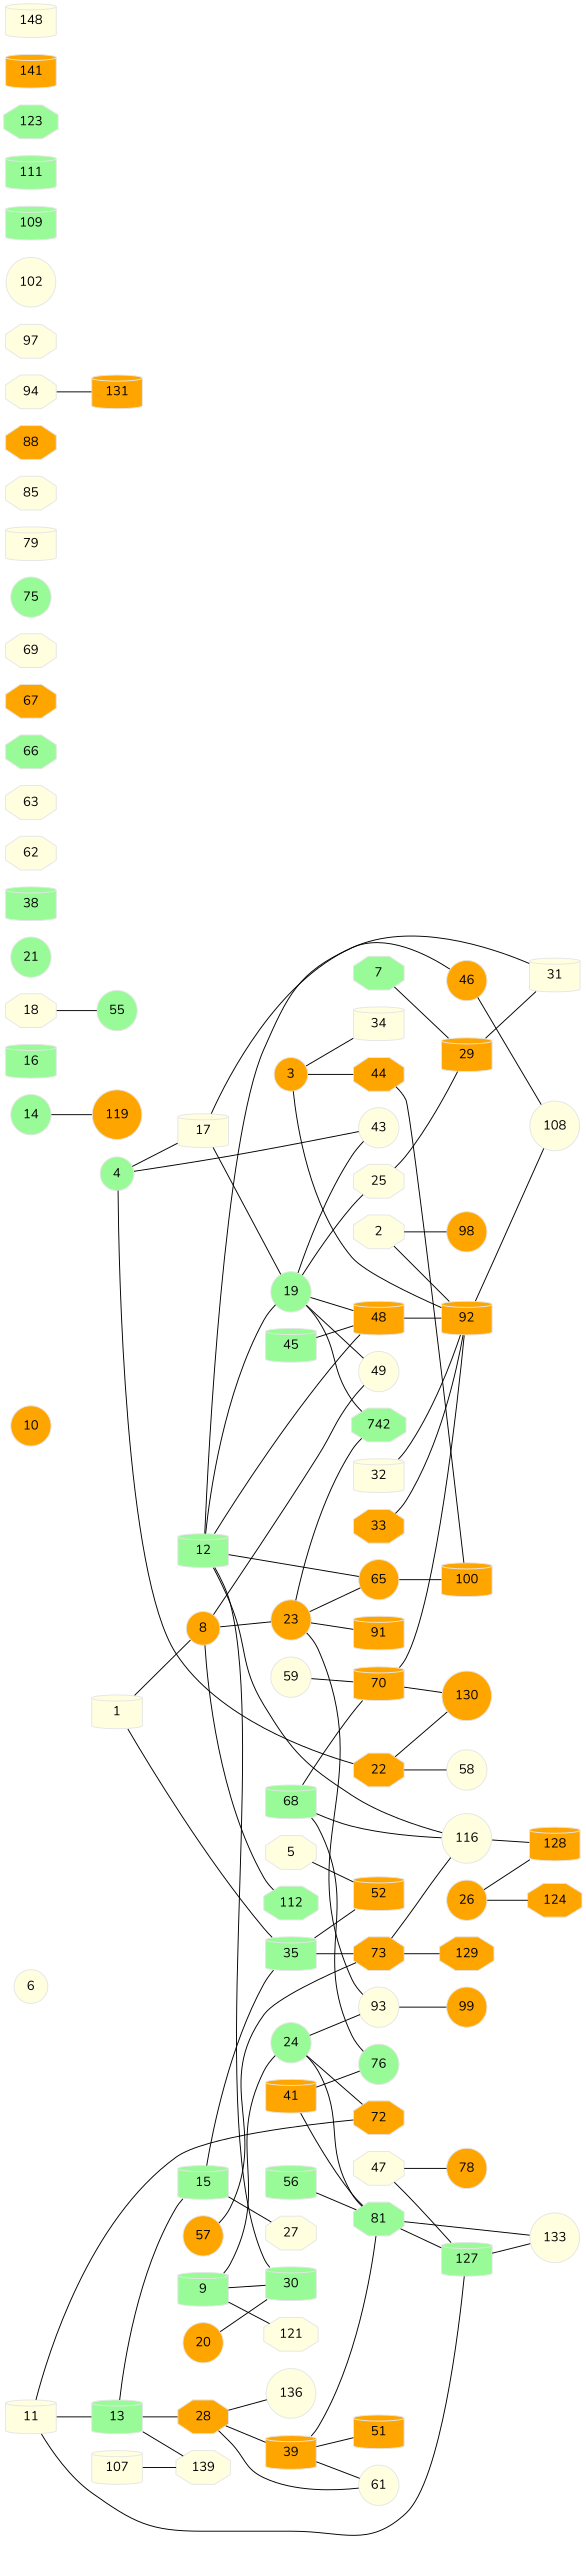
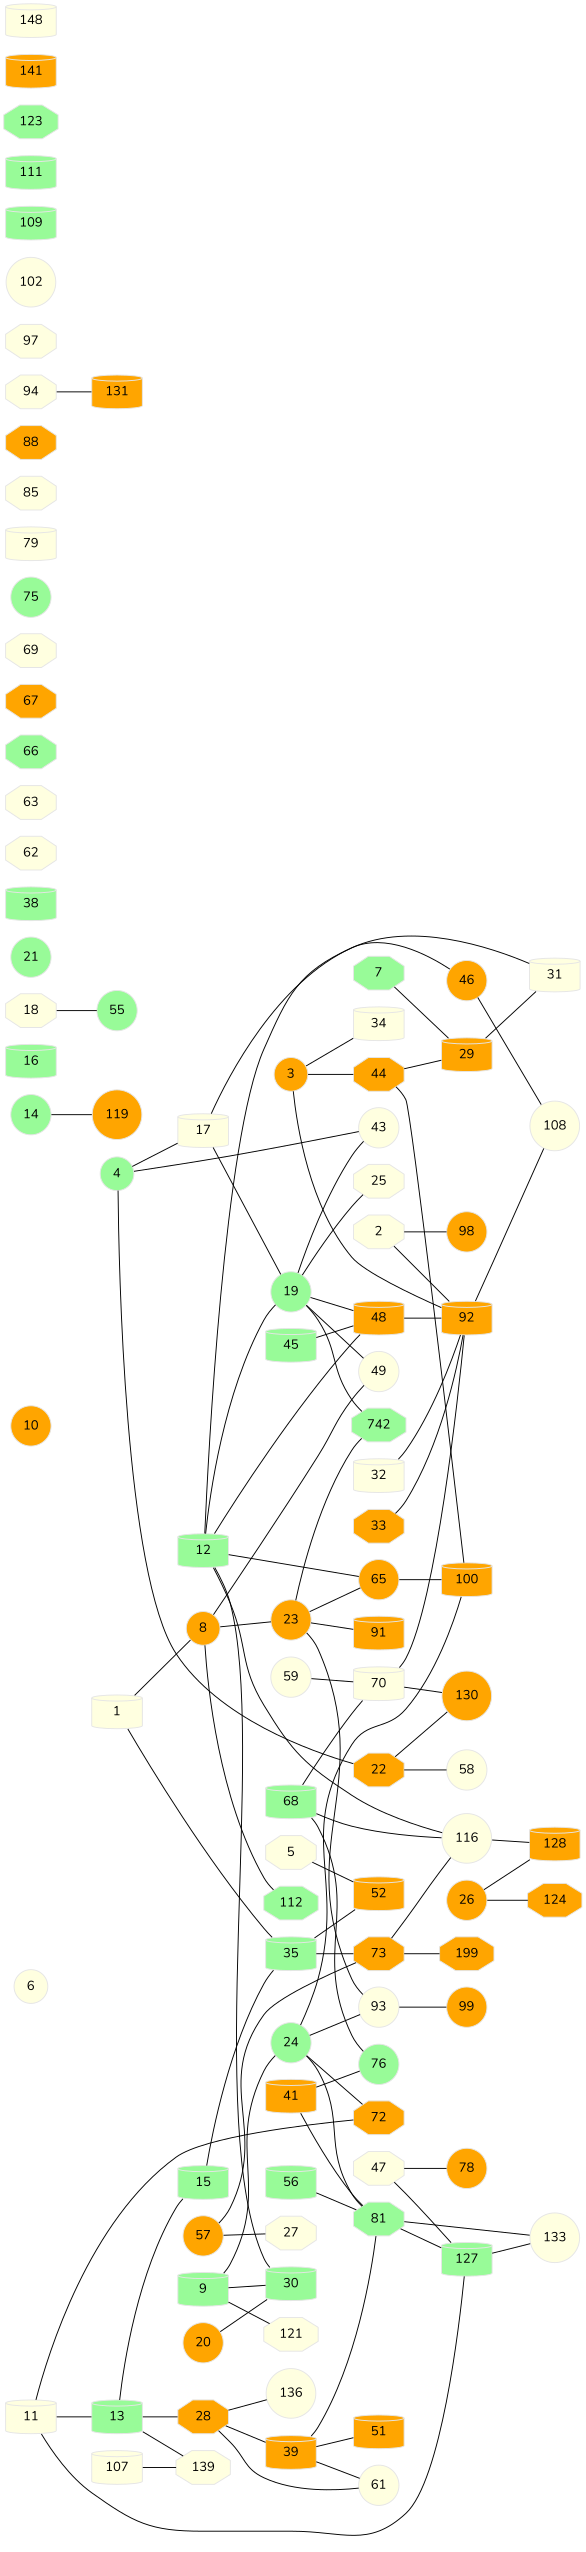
(429, 1122) -> (423, 1065)
(379, 1684) -> (379, 1684)
none -> (331, 1789)
(467, 1954) -> (467, 1954)
(257, 2214) -> (249, 2234)
